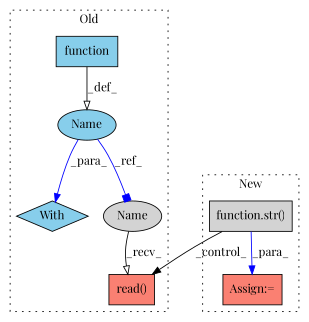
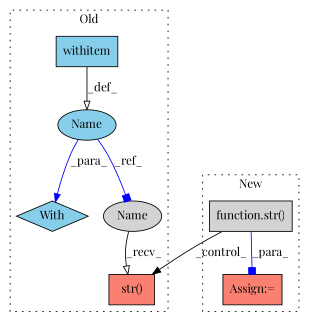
(87, 52) -> (87, 52)
(252, 249) -> (252, 249)
(132, 290) -> (132, 290)
